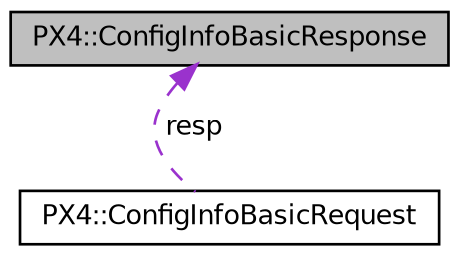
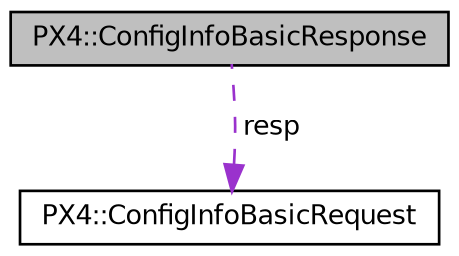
(156, 141) -> (235, 114)
